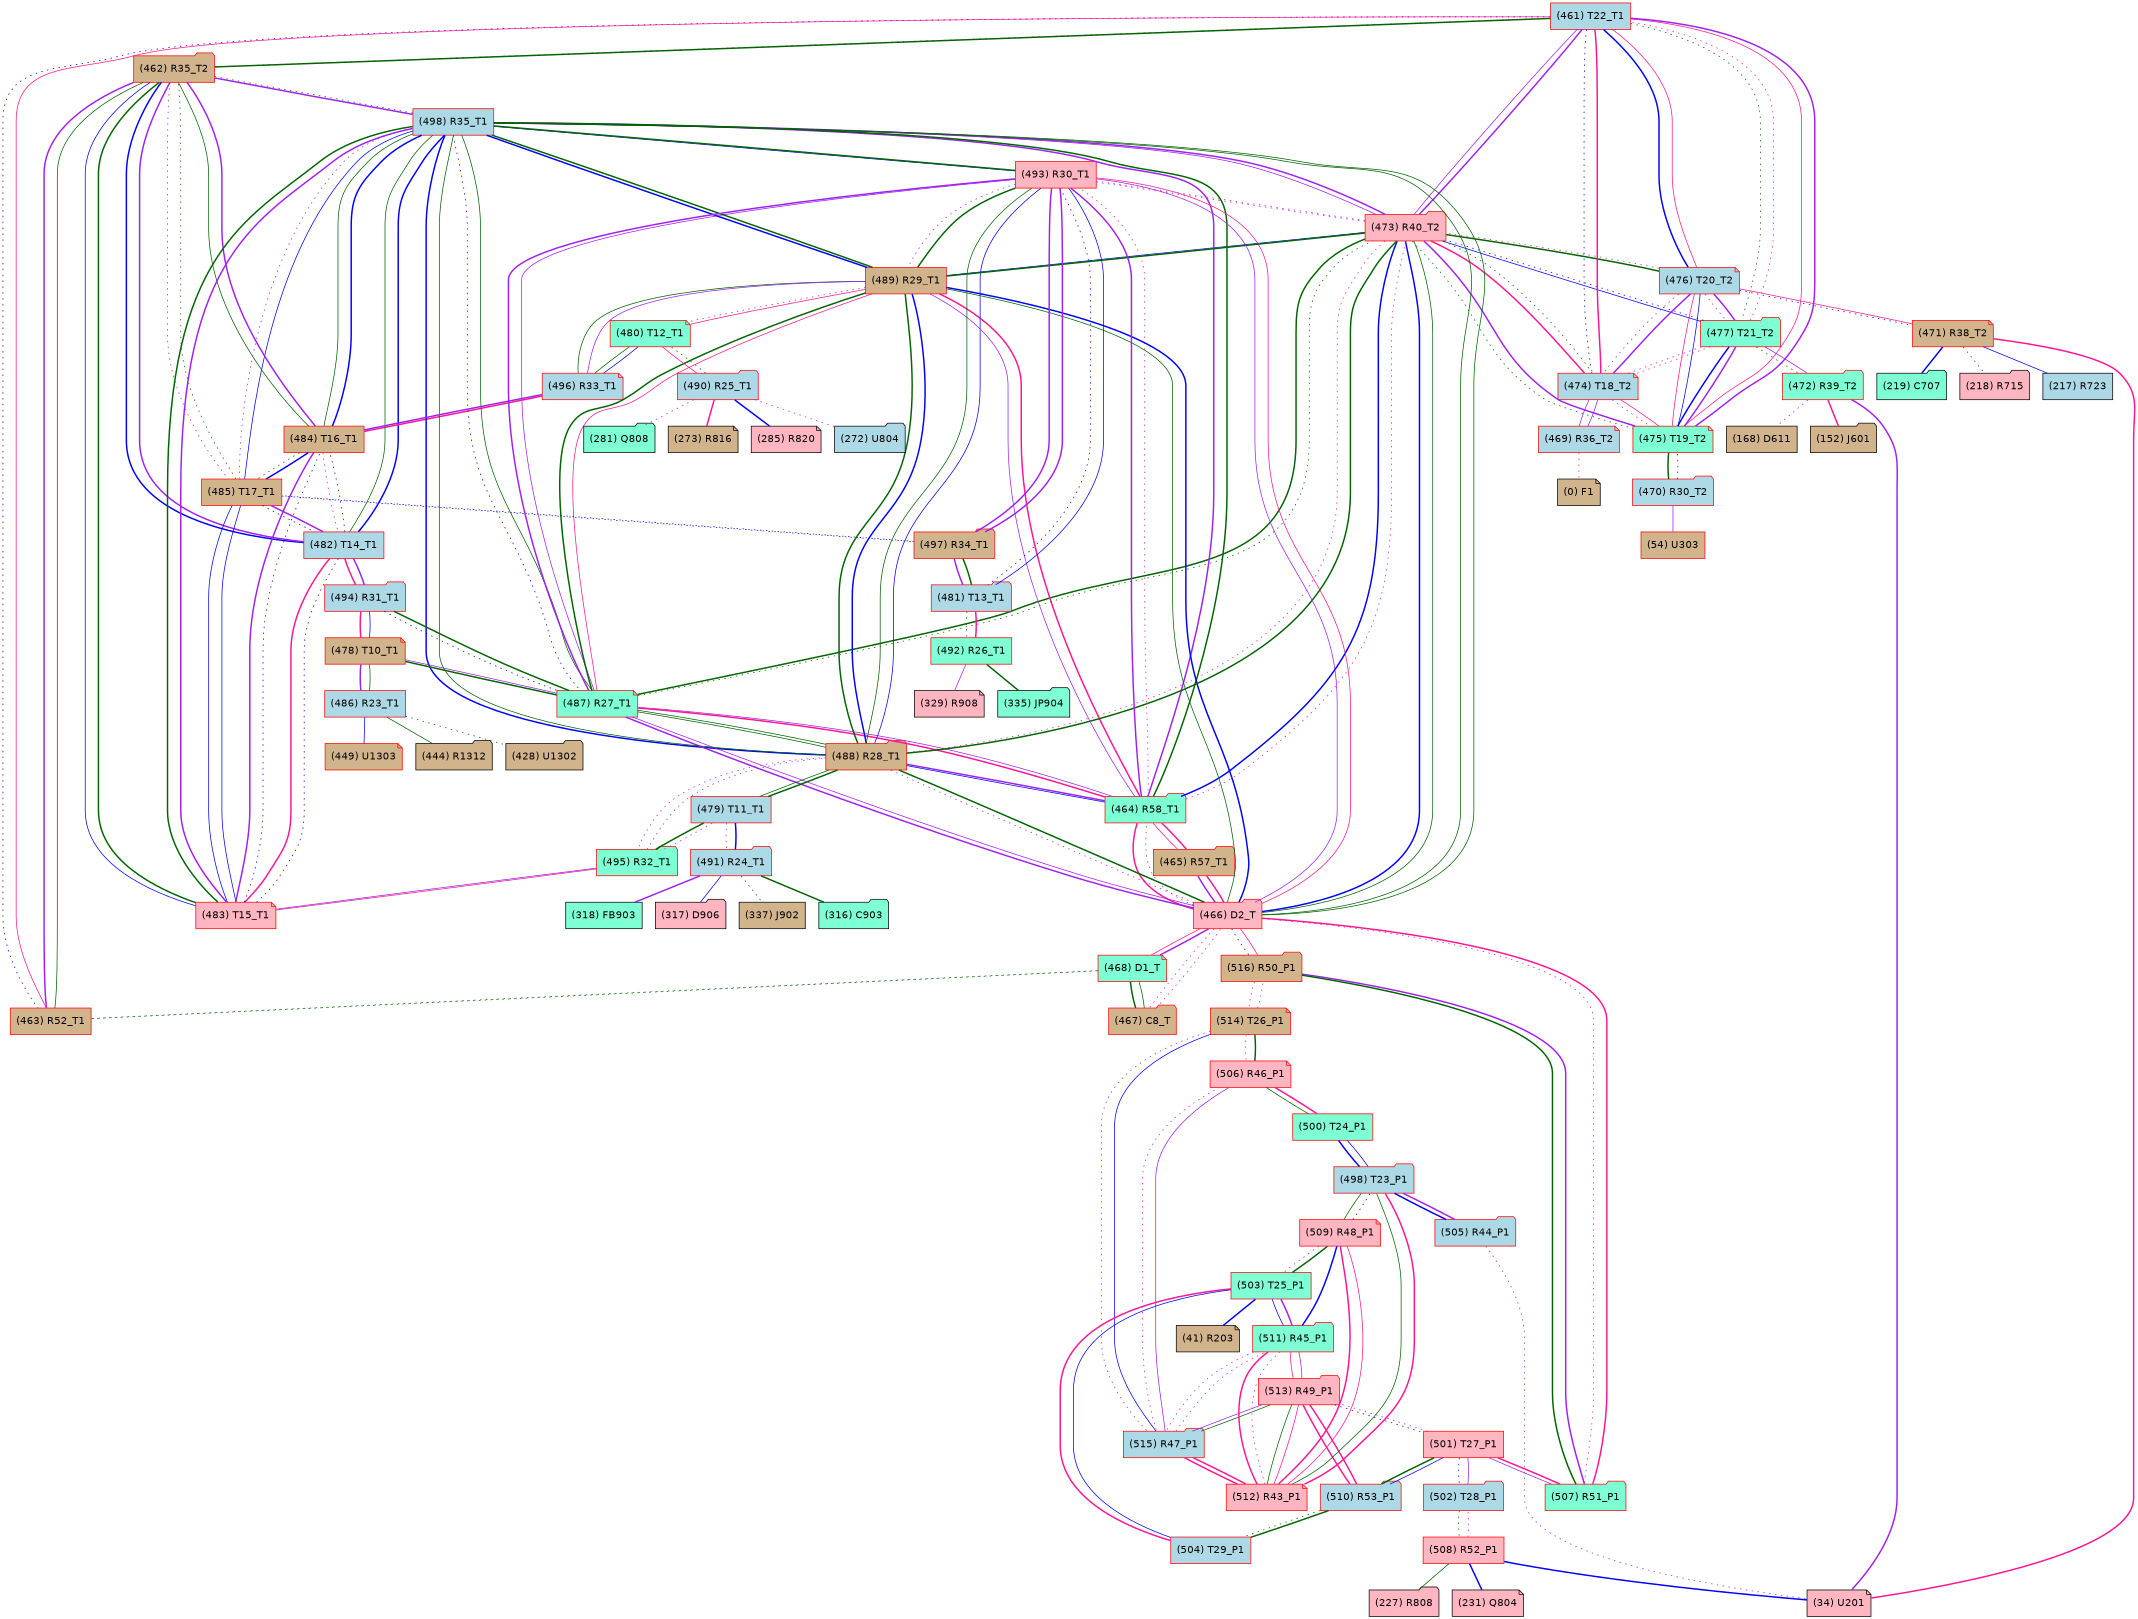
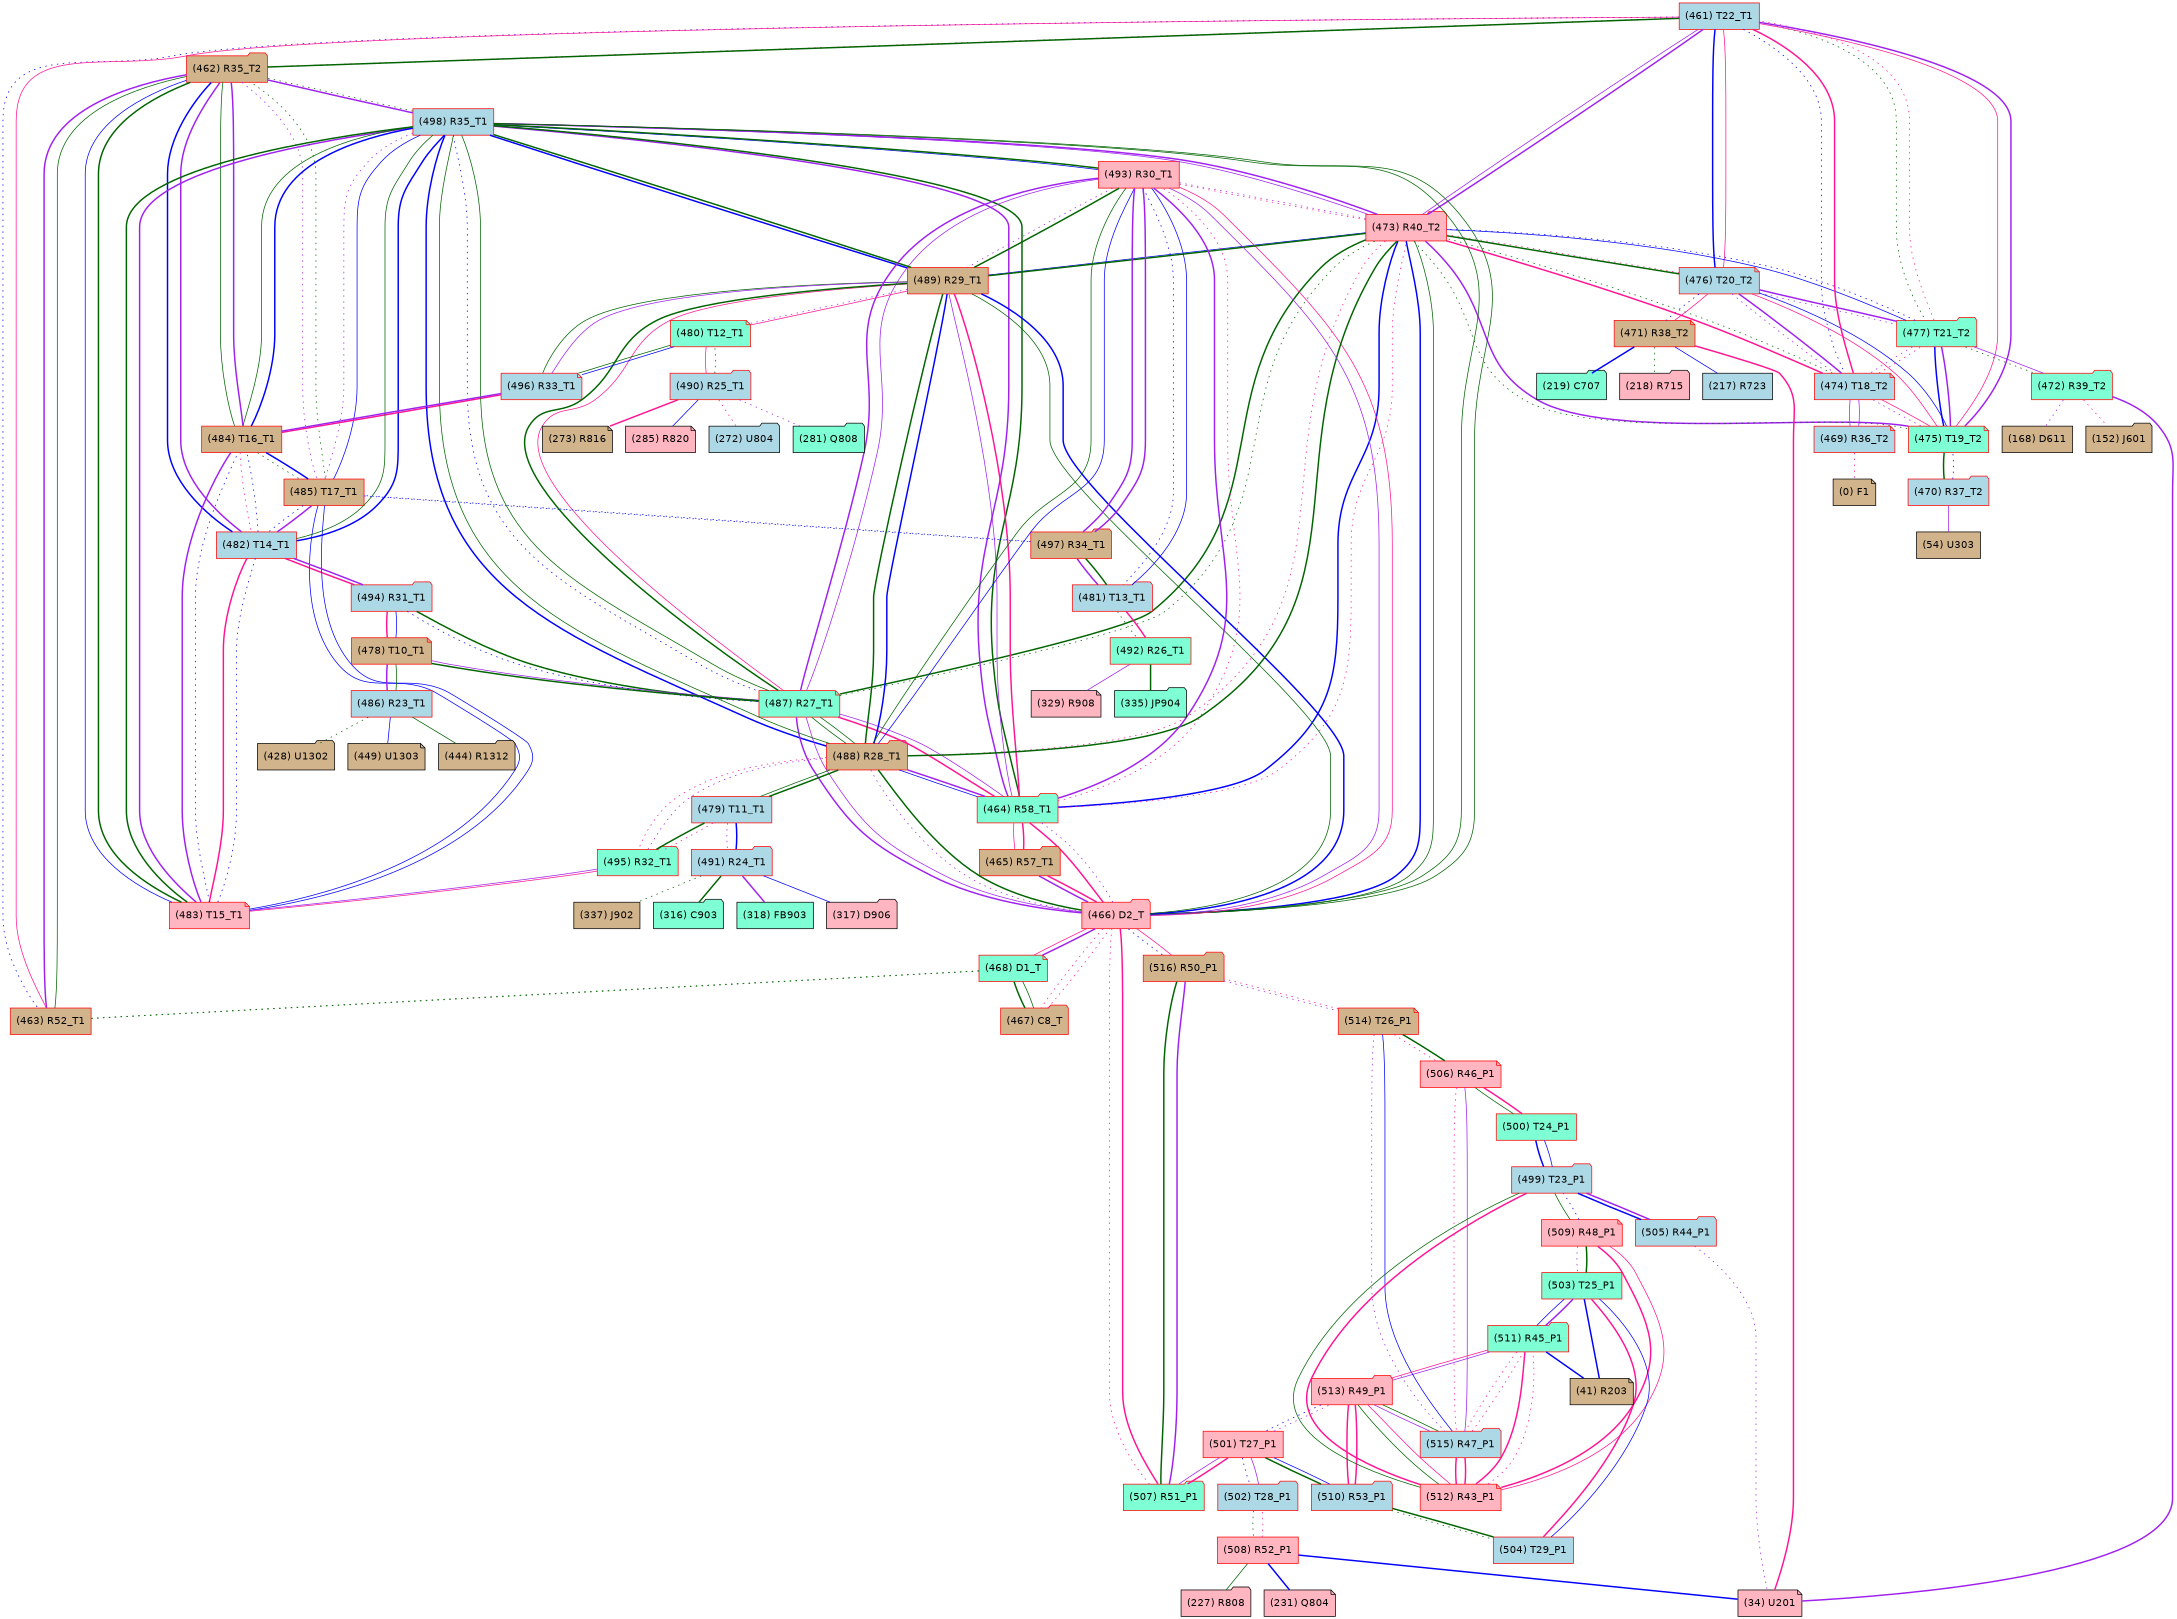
(752, 413) -> (685, 413)
(1833, 413) -> (2095, 413)
(1673, 492) -> (1948, 492)
(1673, 545) -> (1948, 545)
(364, 757) -> (386, 757)
(1374, 1180) -> (1552, 1180)
(1323, 1287) -> (1565, 1365)
